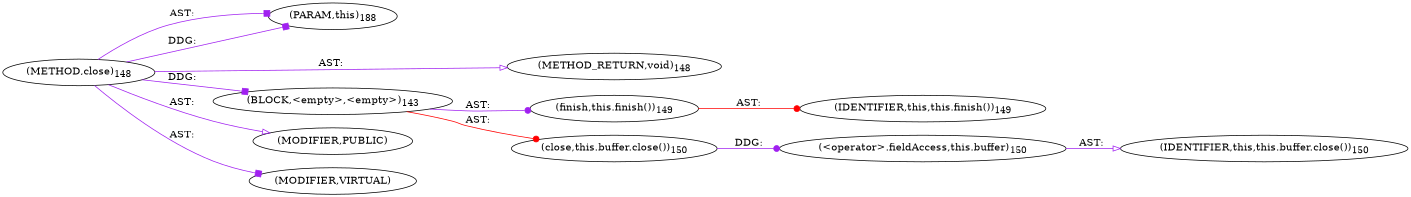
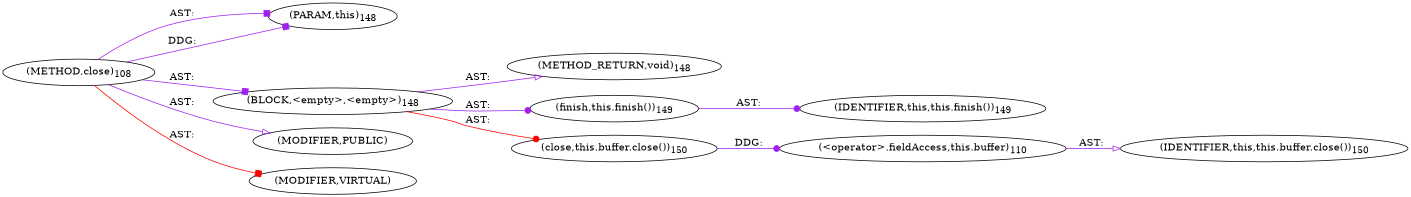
(368, 15) -> (368, 15)
(327, 70) -> (476, 85)
(123, 71) -> (123, 71)
(184, 77) -> (184, 77)
(410, 100) -> (410, 100)
(746, 109) -> (746, 109)
(169, 139) -> (169, 139)
(1018, 147) -> (1018, 147)
